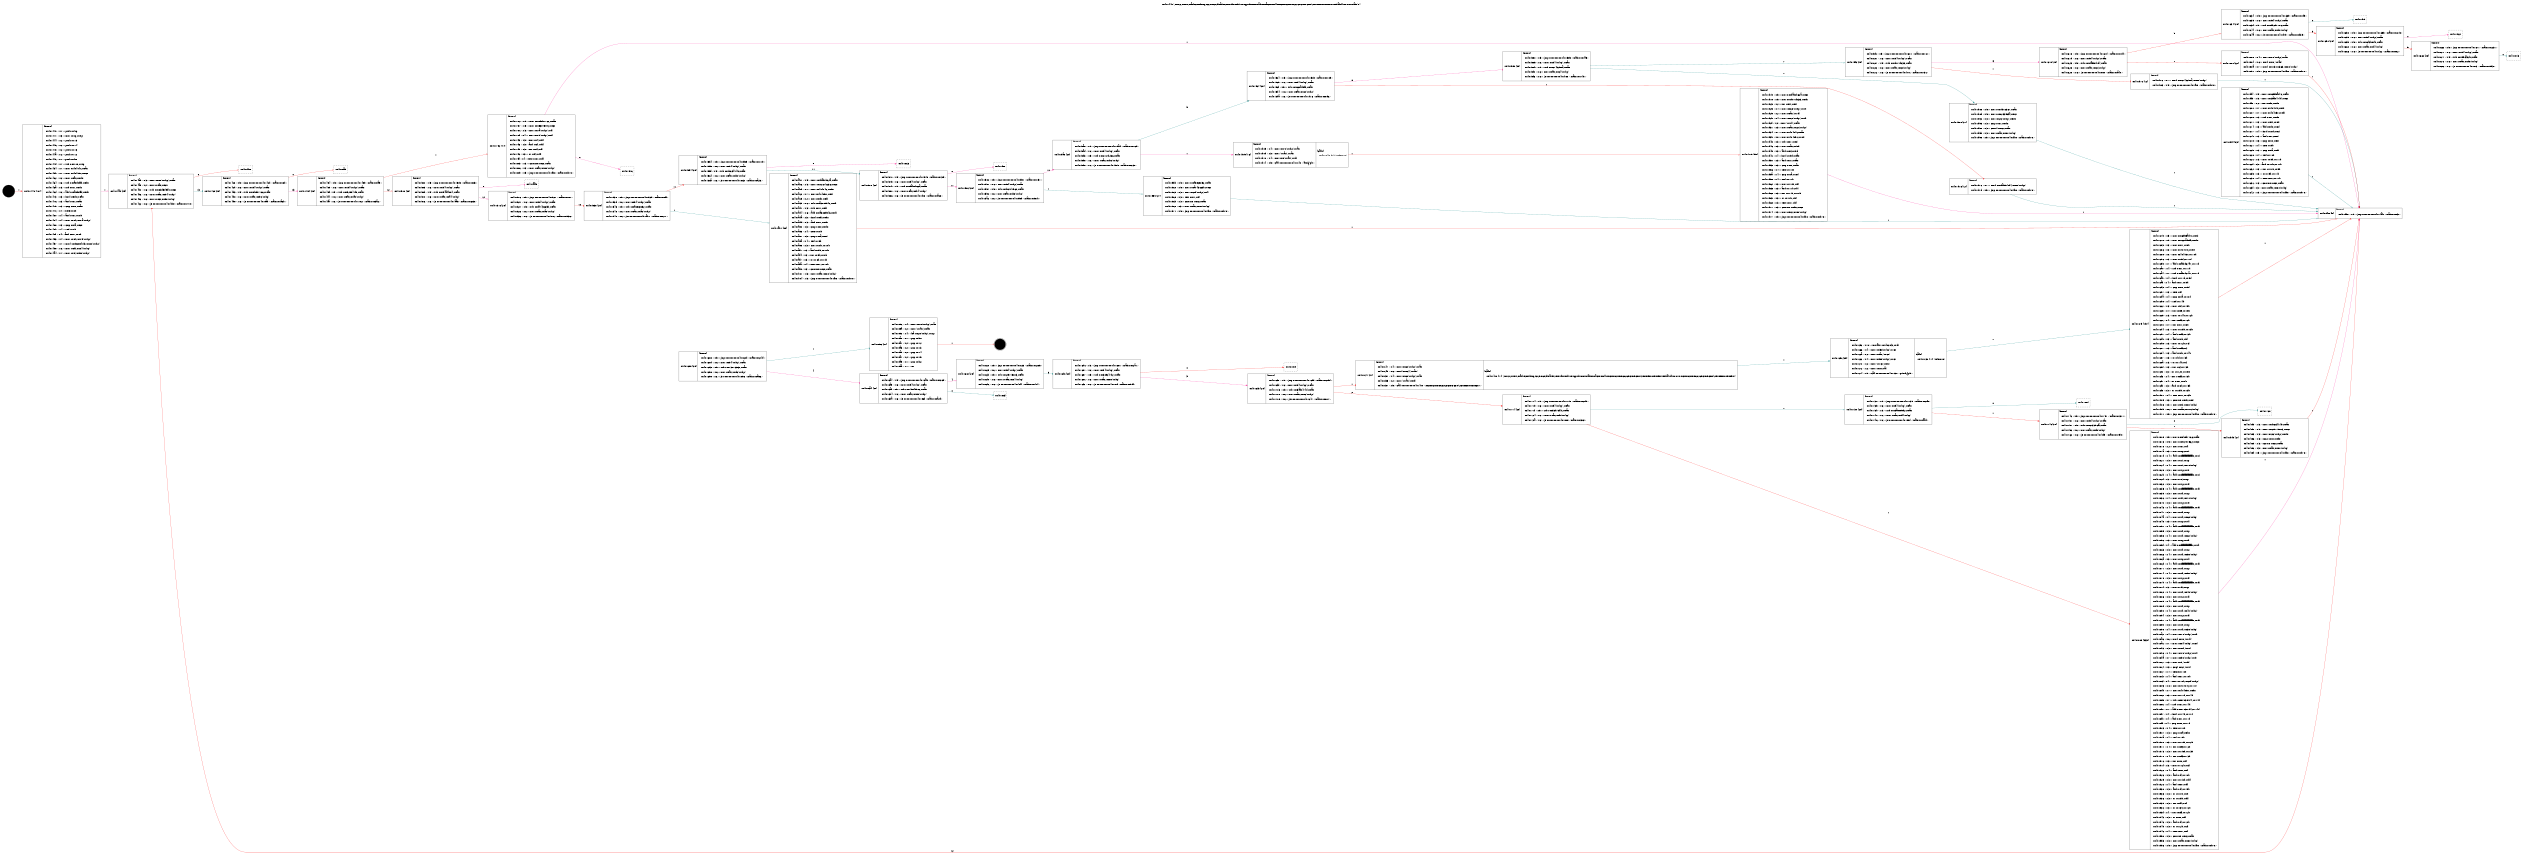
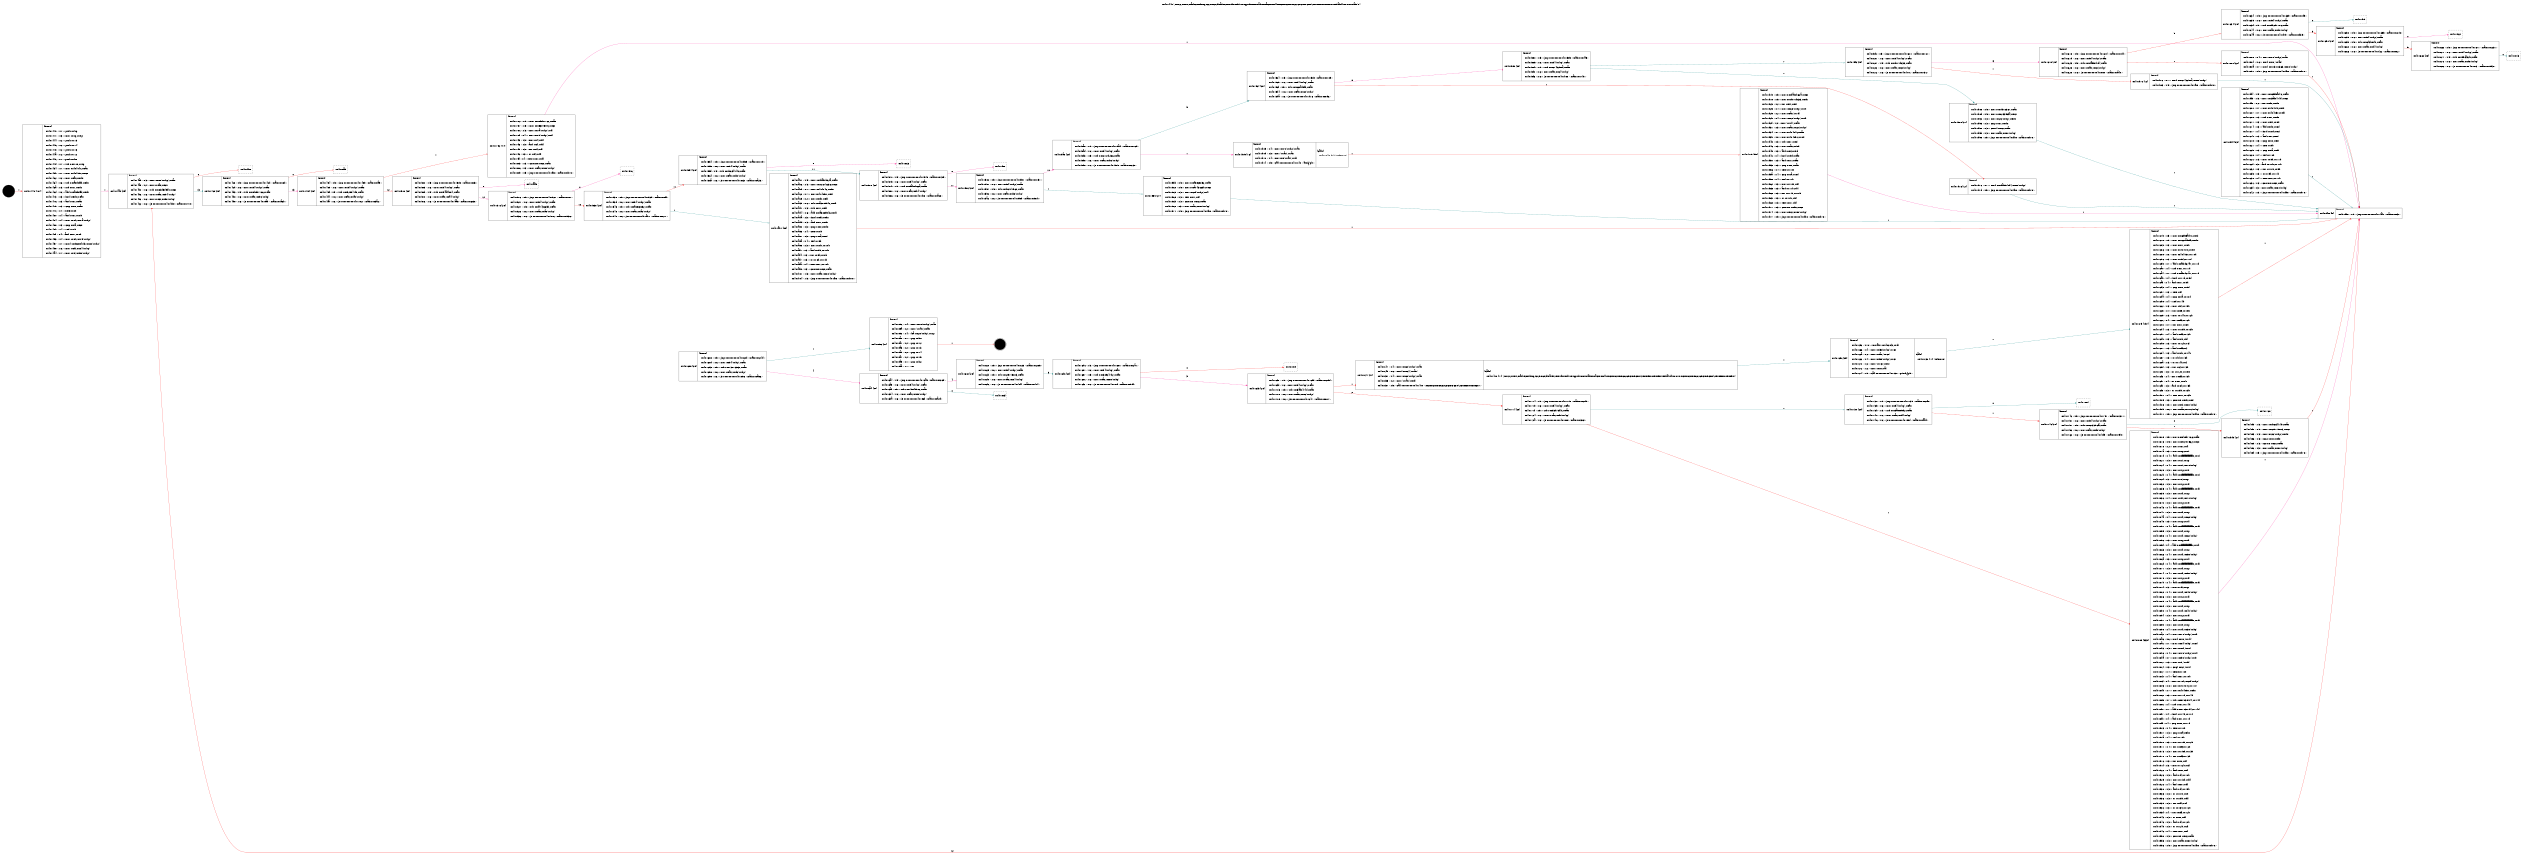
(597, 163) -> (595, 183)
